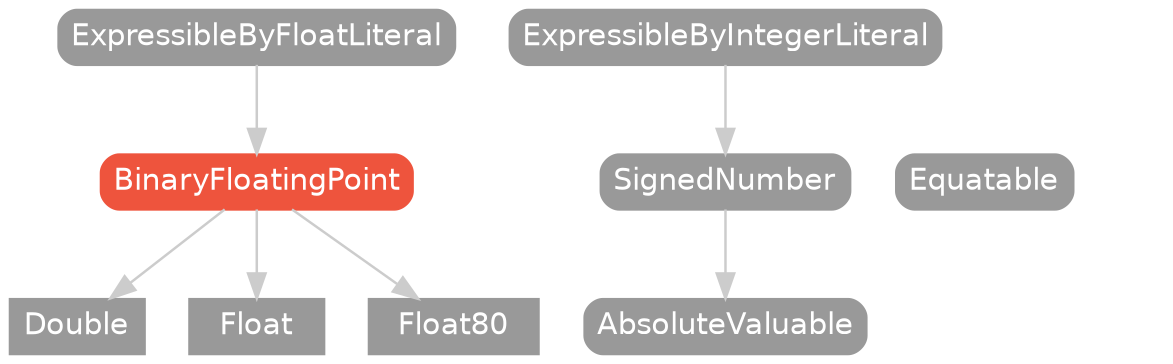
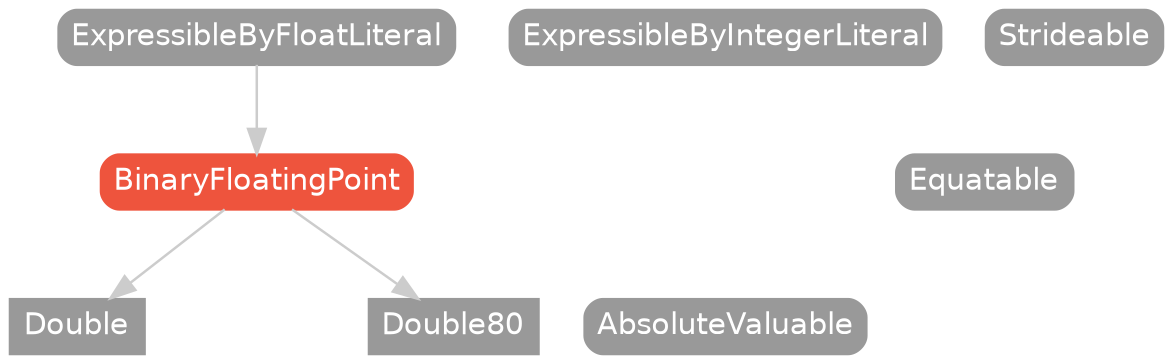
none -> (1075, 37)
(725, 182) -> none
(257, 327) -> none
(454, 327) -> (454, 327)
